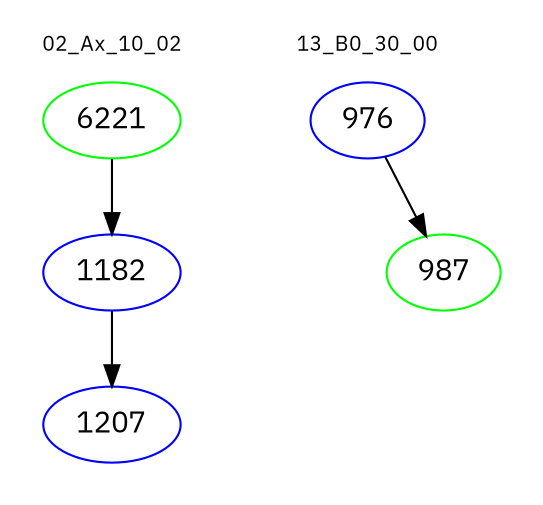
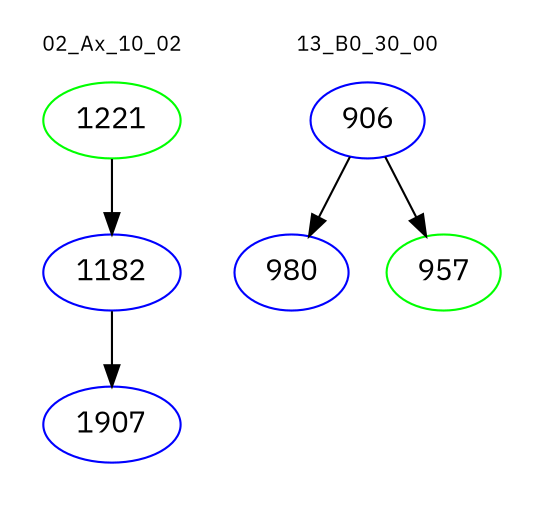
(112, 120) -> (112, 120)
(368, 120) -> (368, 120)
none -> (292, 273)
(444, 273) -> (444, 273)
(112, 425) -> (112, 425)
